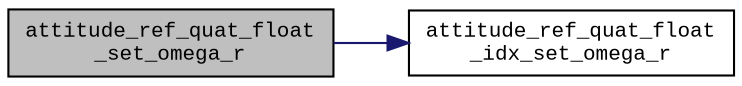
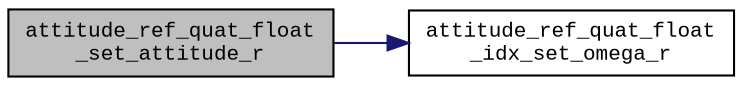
(171, 43) -> (171, 43)
